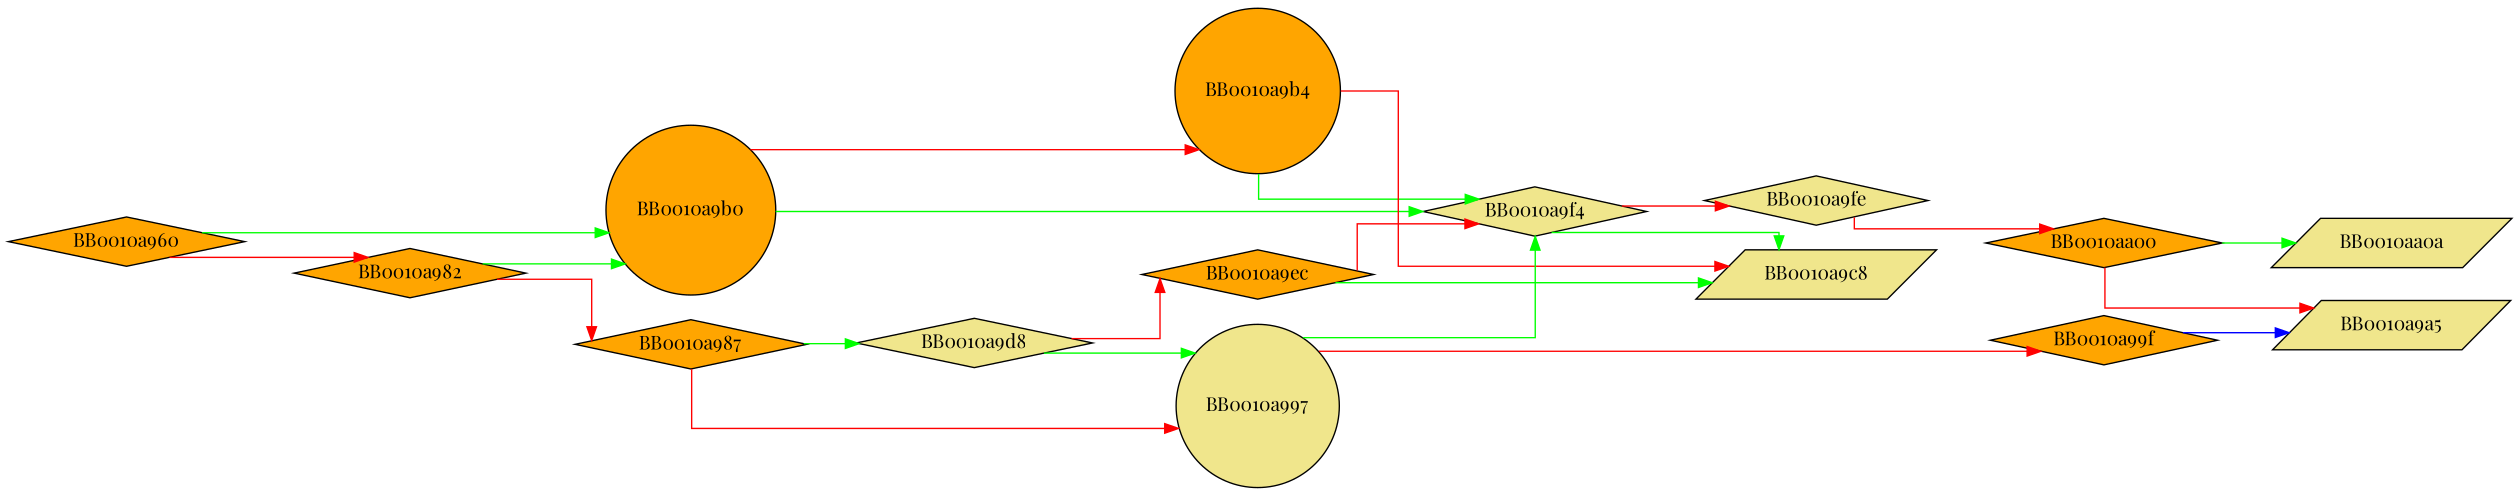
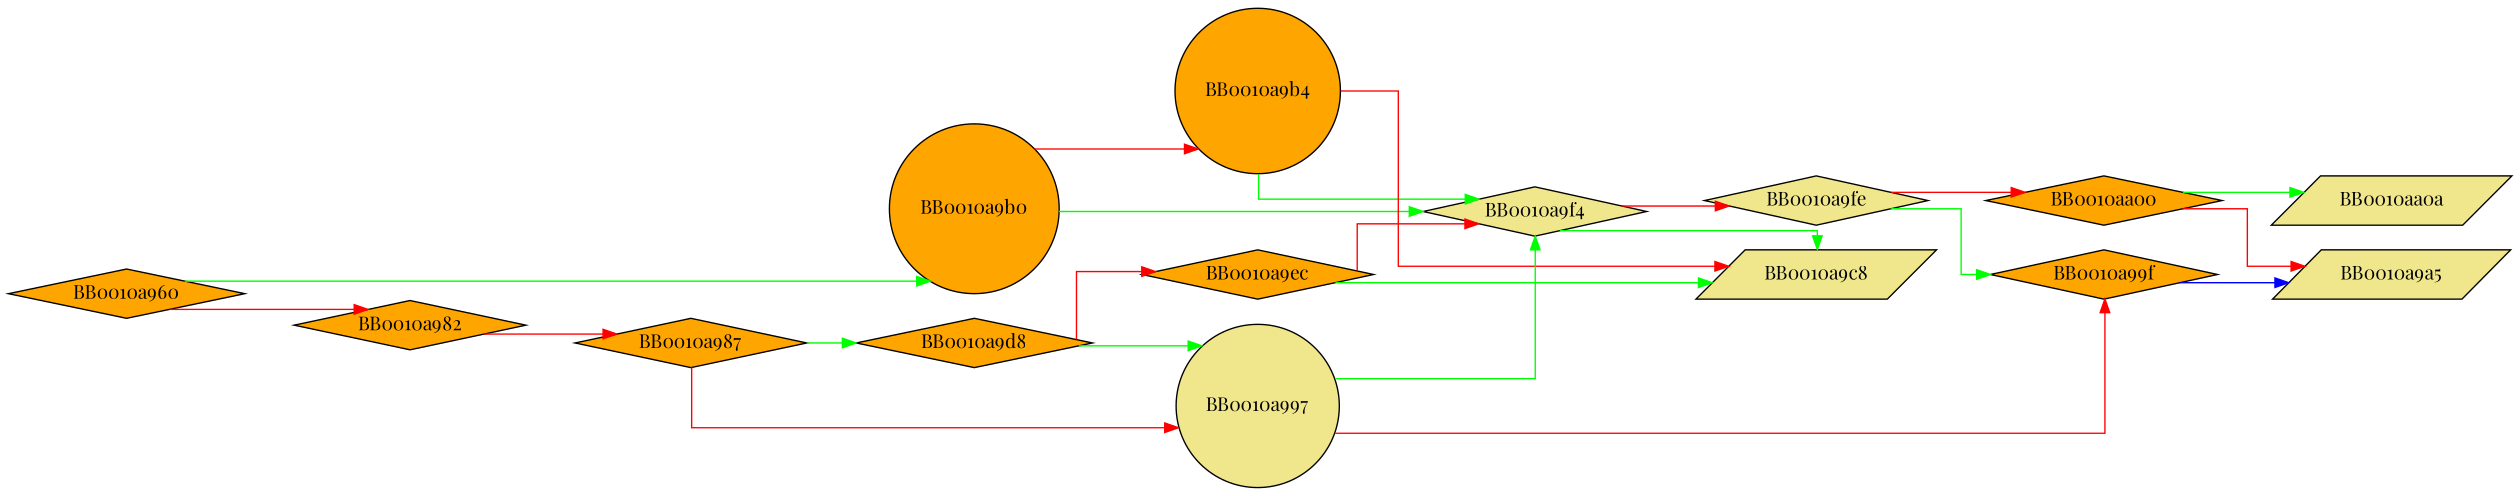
none -> (1961, 214)
(547, 264) -> none
(974, 343) -> (974, 343)
